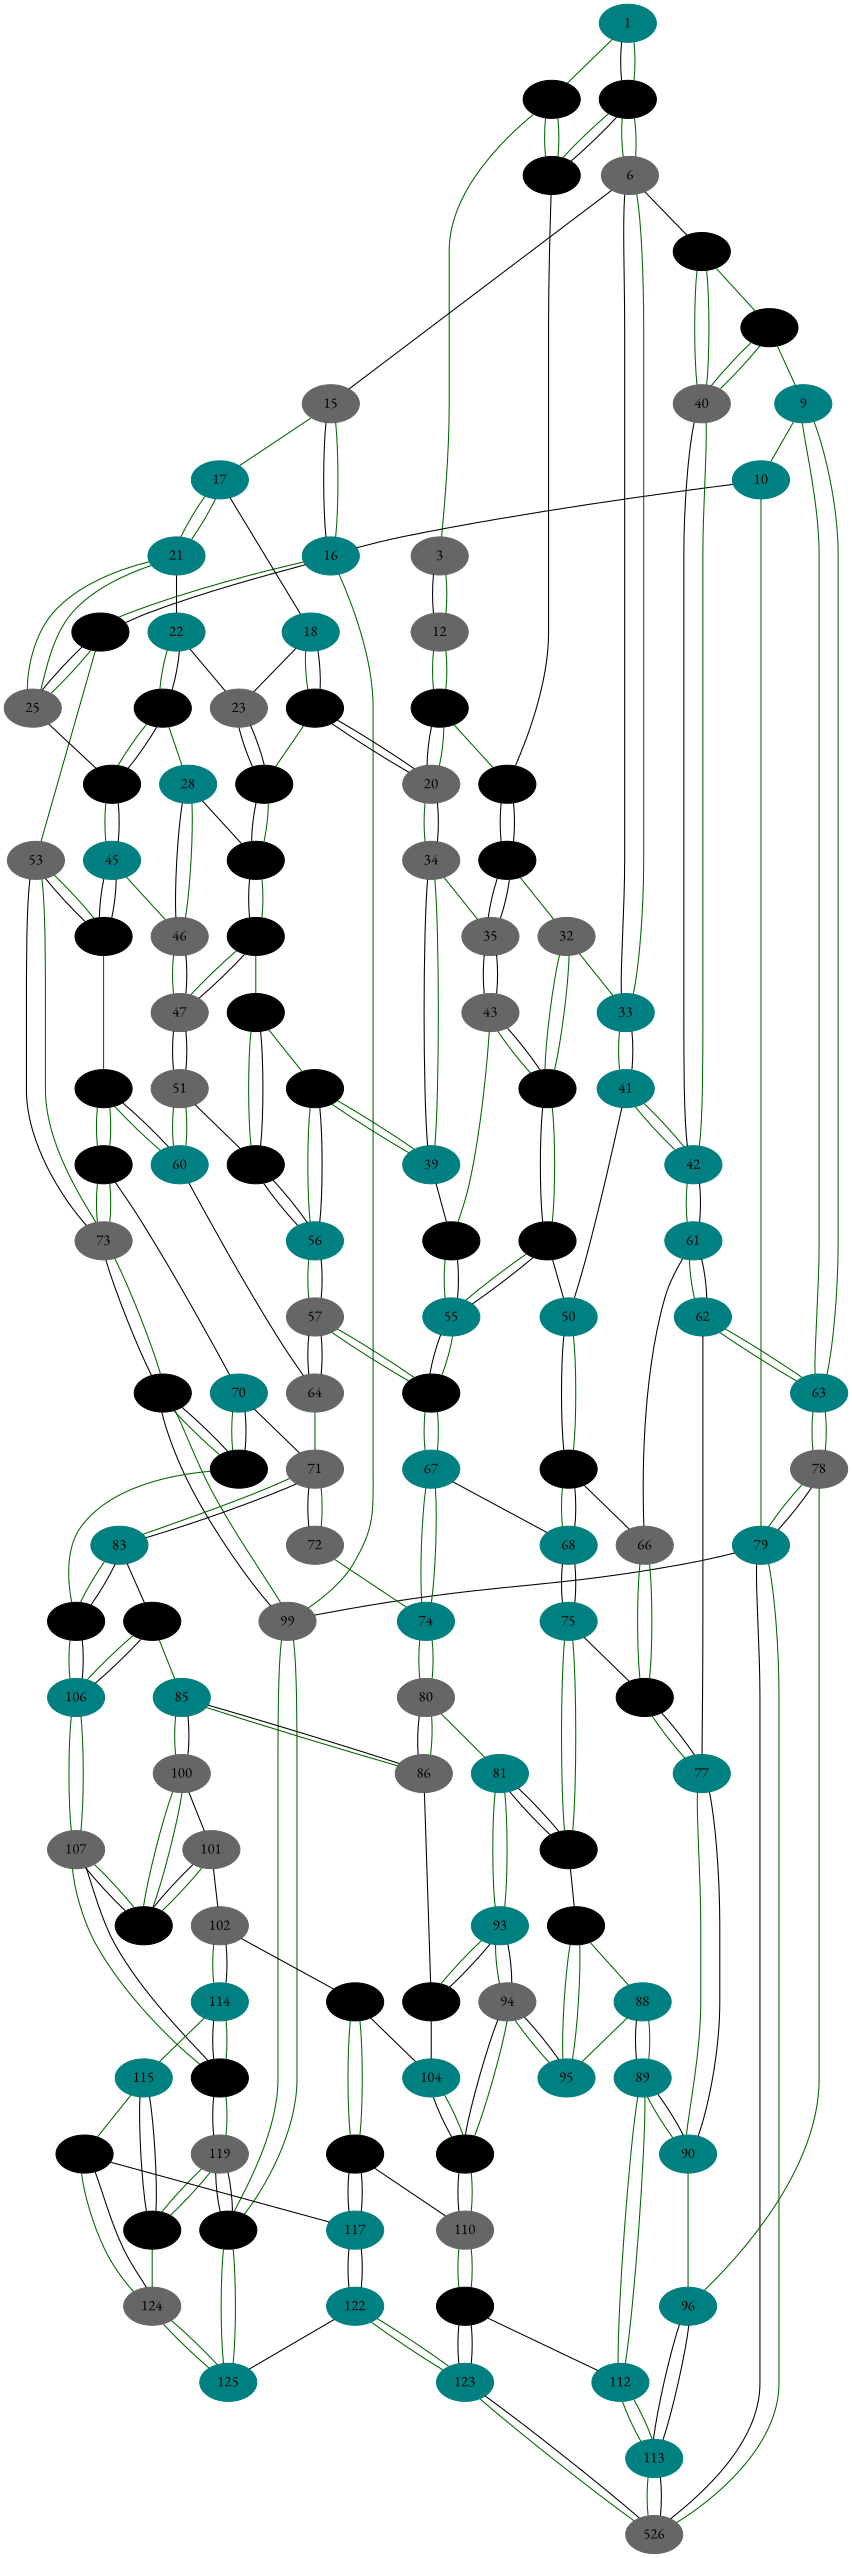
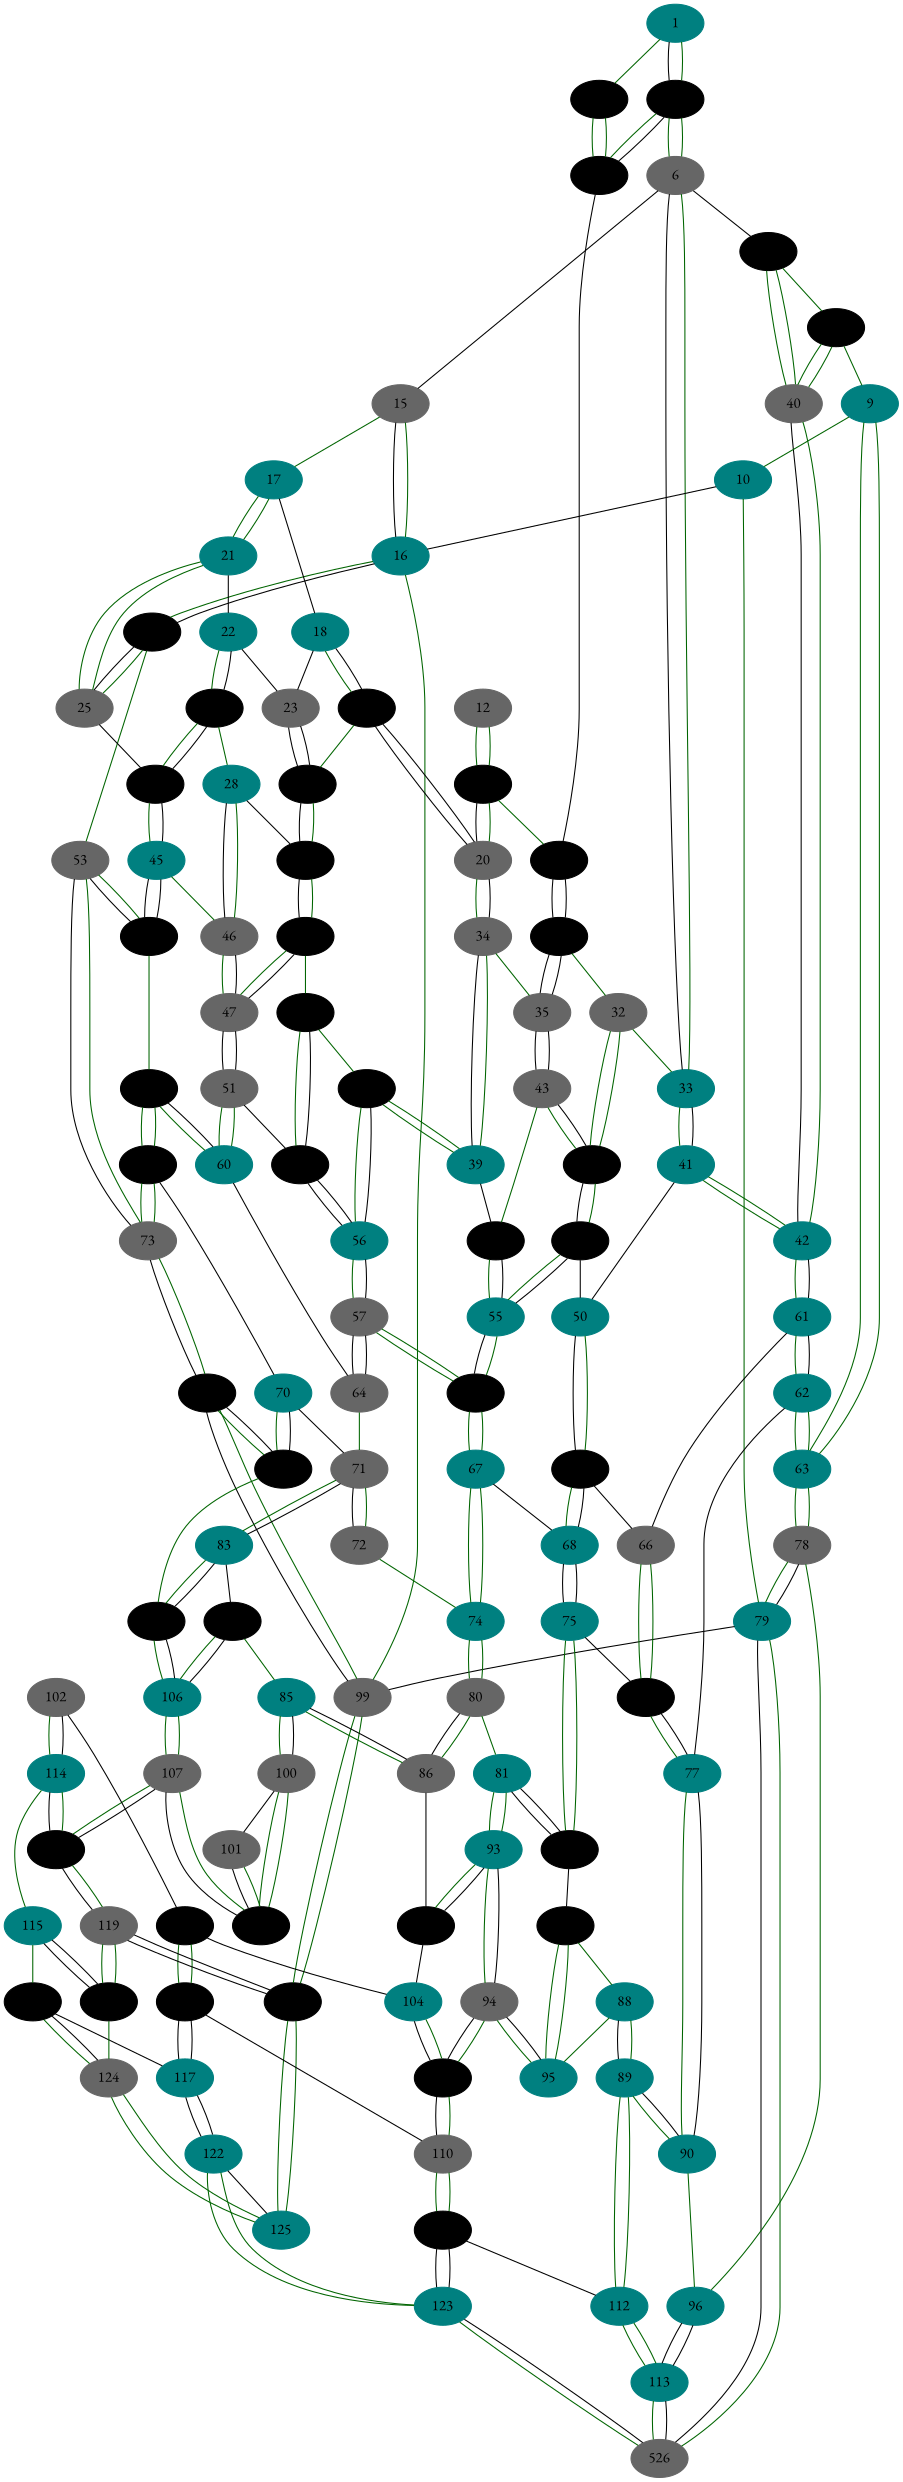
(440, 556) -> none
(216, 1888) -> none
